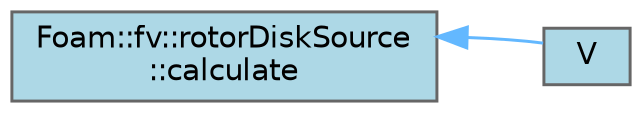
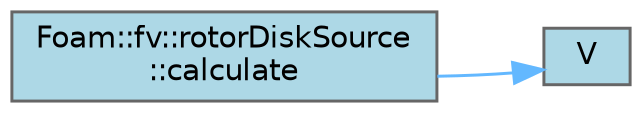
(505, 40) -> (475, 75)
